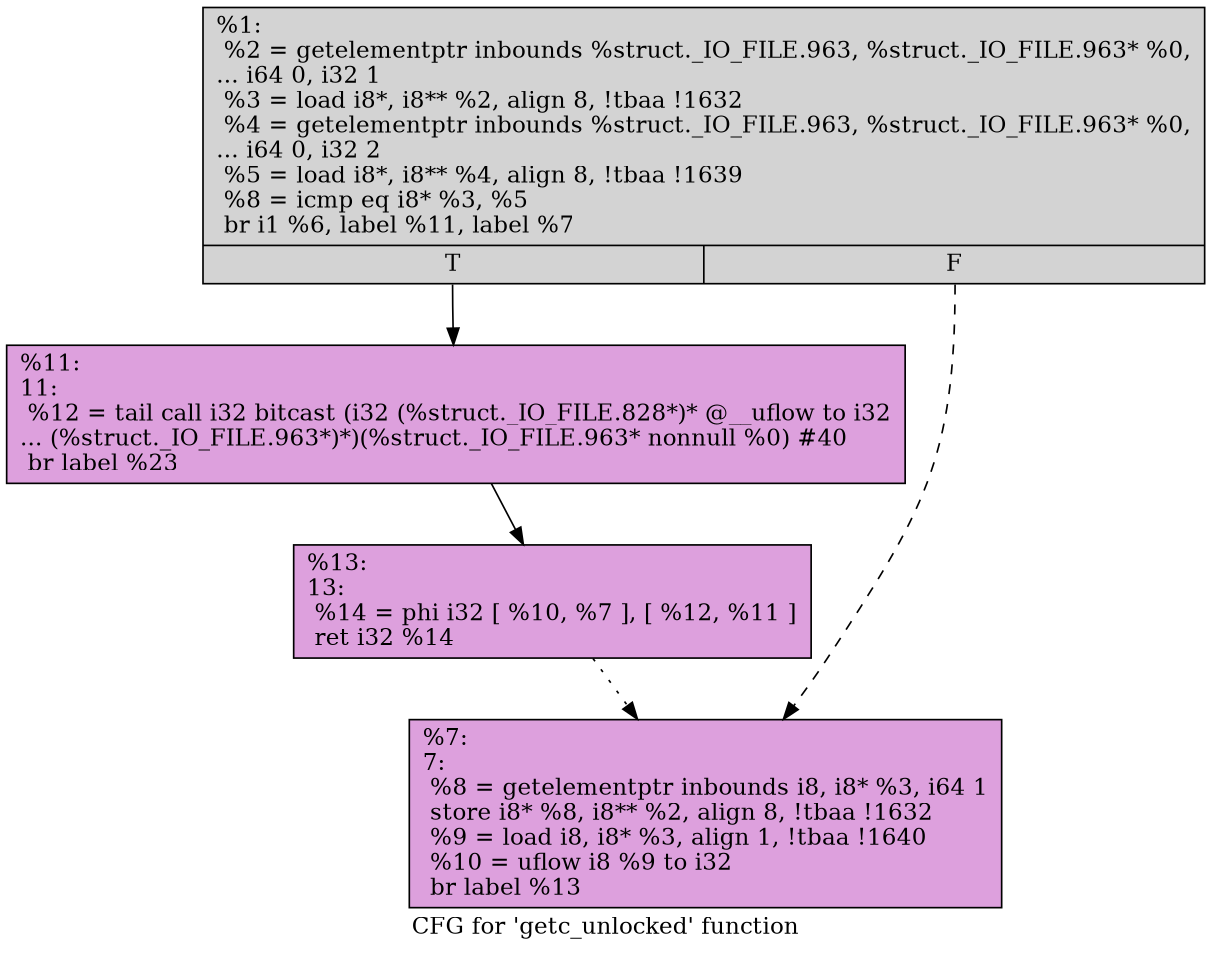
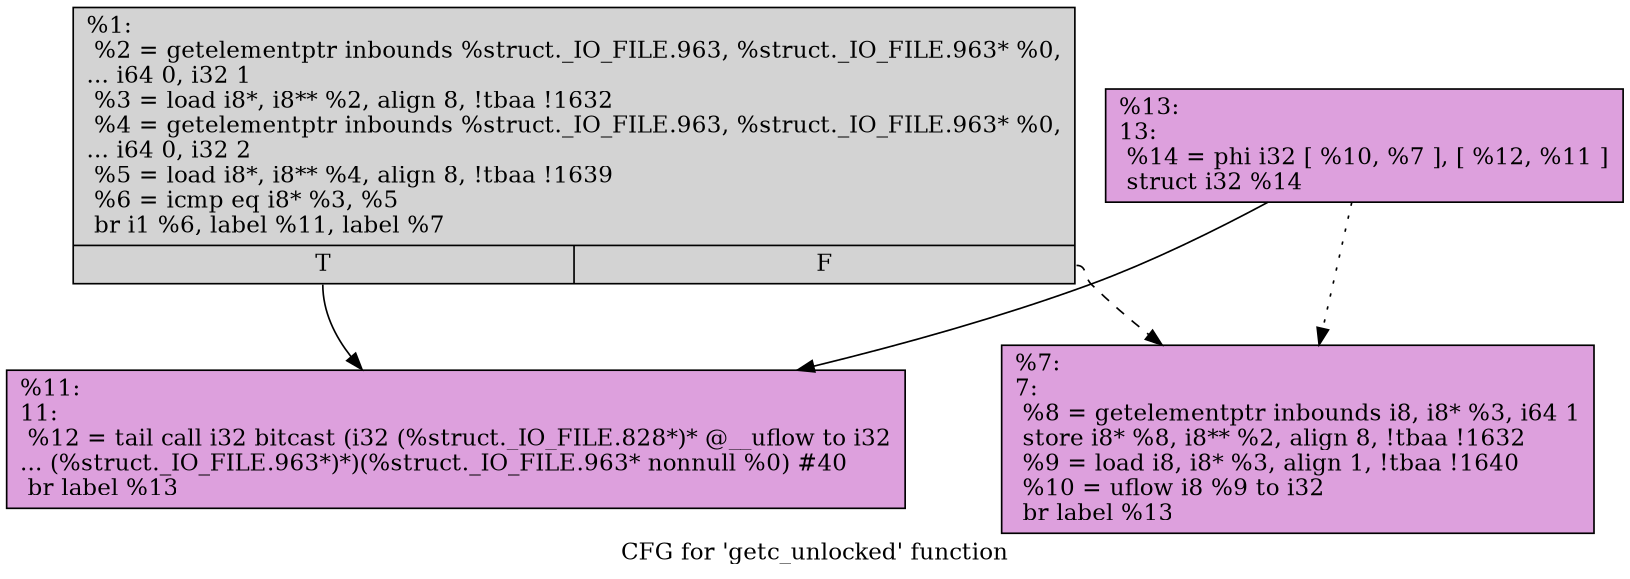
(373, 200) -> (243, 200)
(100, 463) -> (100, 488)
(503, 507) -> (1046, 300)
(381, 638) -> (1211, 182)
